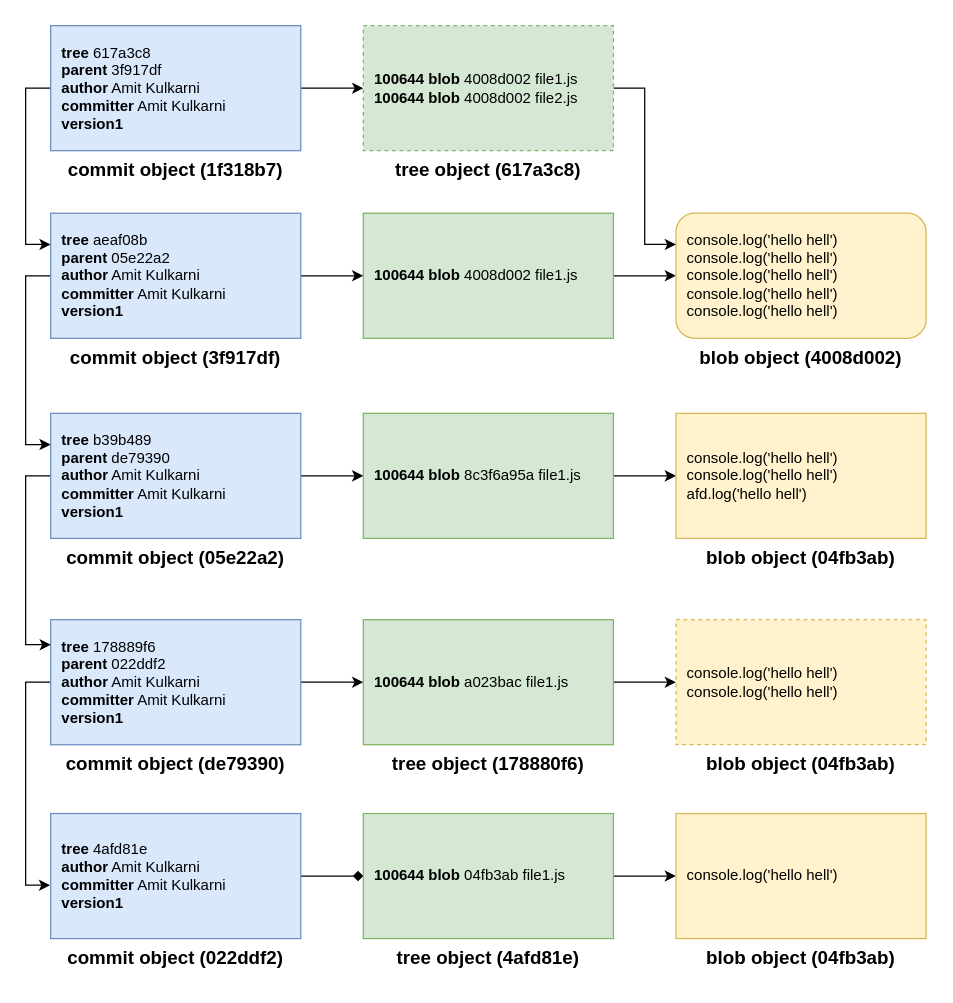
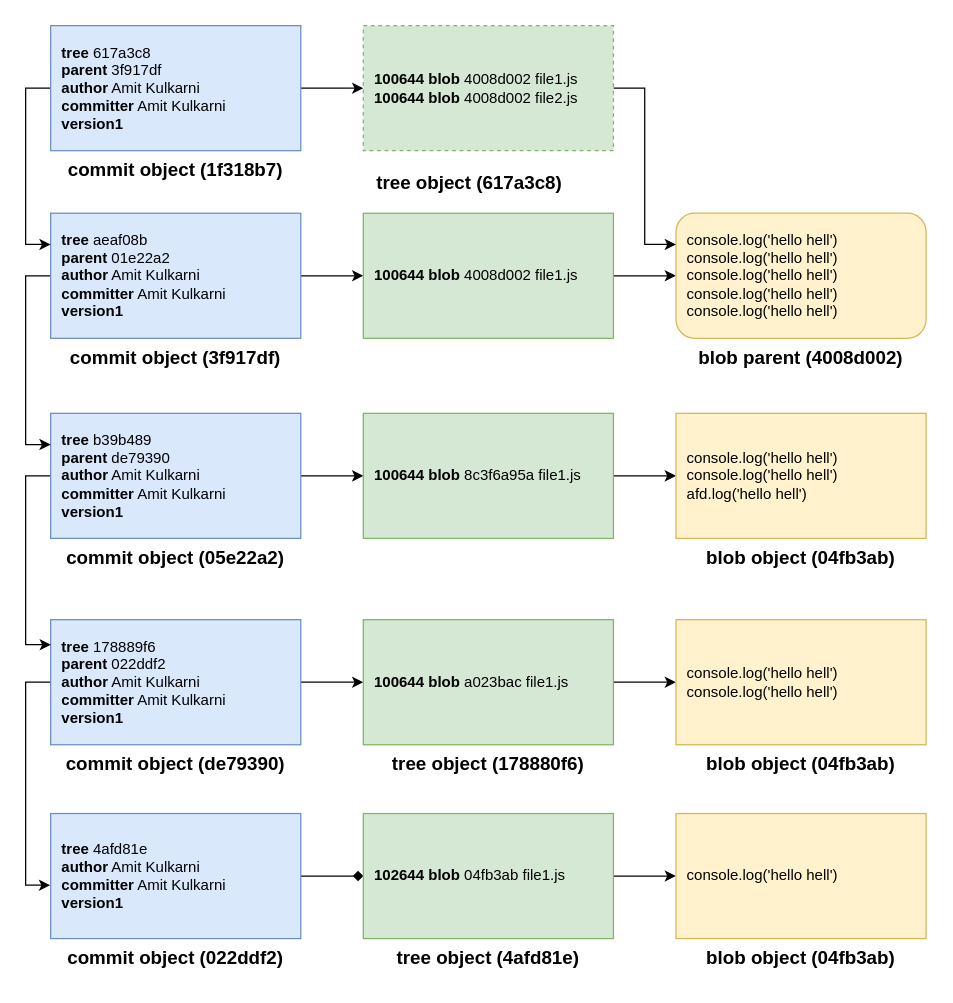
(488, 169) -> (469, 182)
(147, 276) -> (147, 276)
(801, 357) -> (801, 357)
(801, 682) -> (801, 682)
(478, 876) -> (478, 876)
